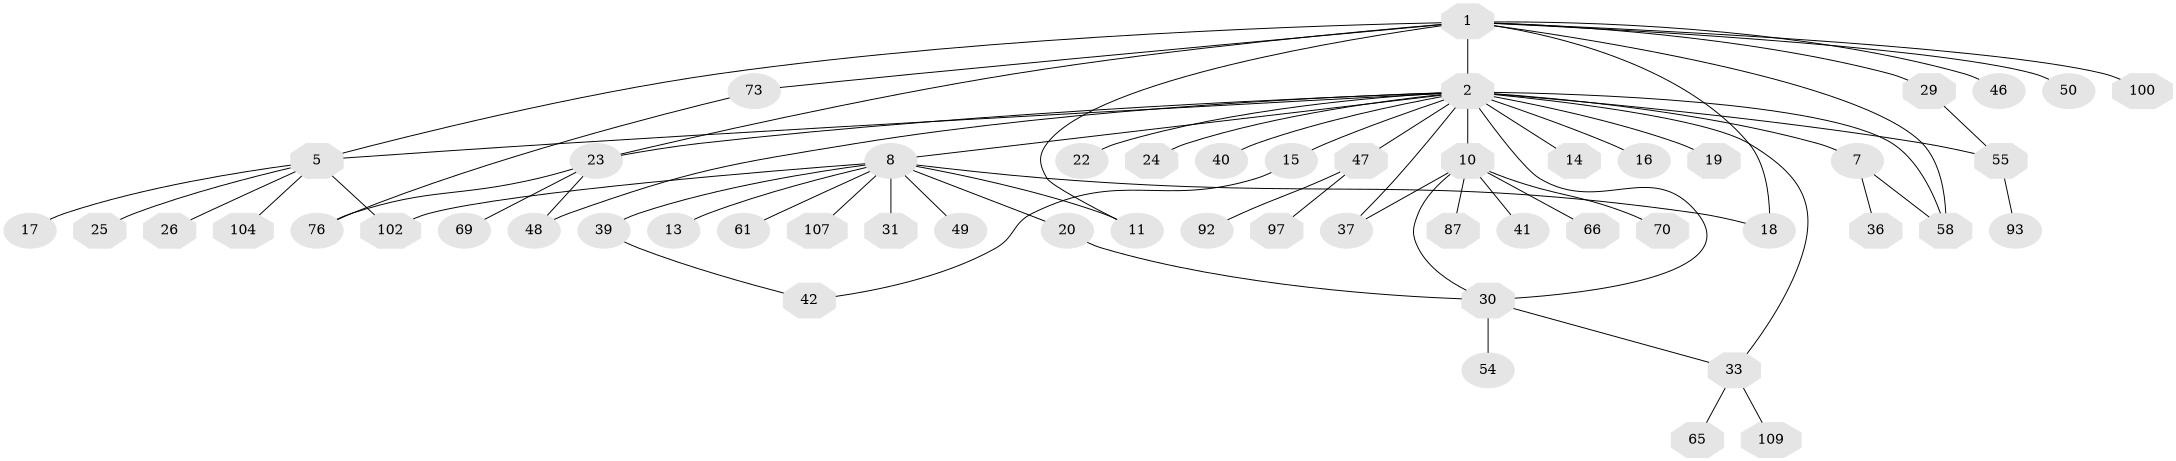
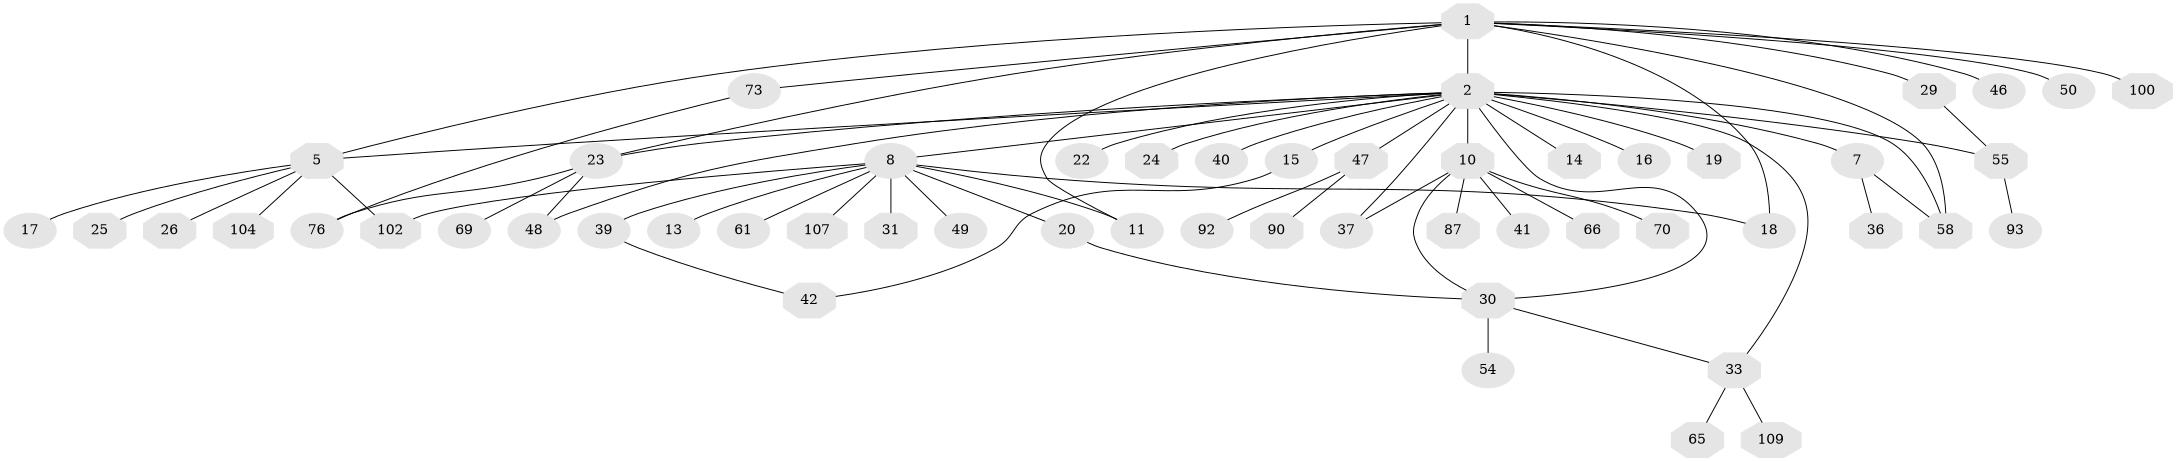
(1277, 231) -> (1277, 231)
